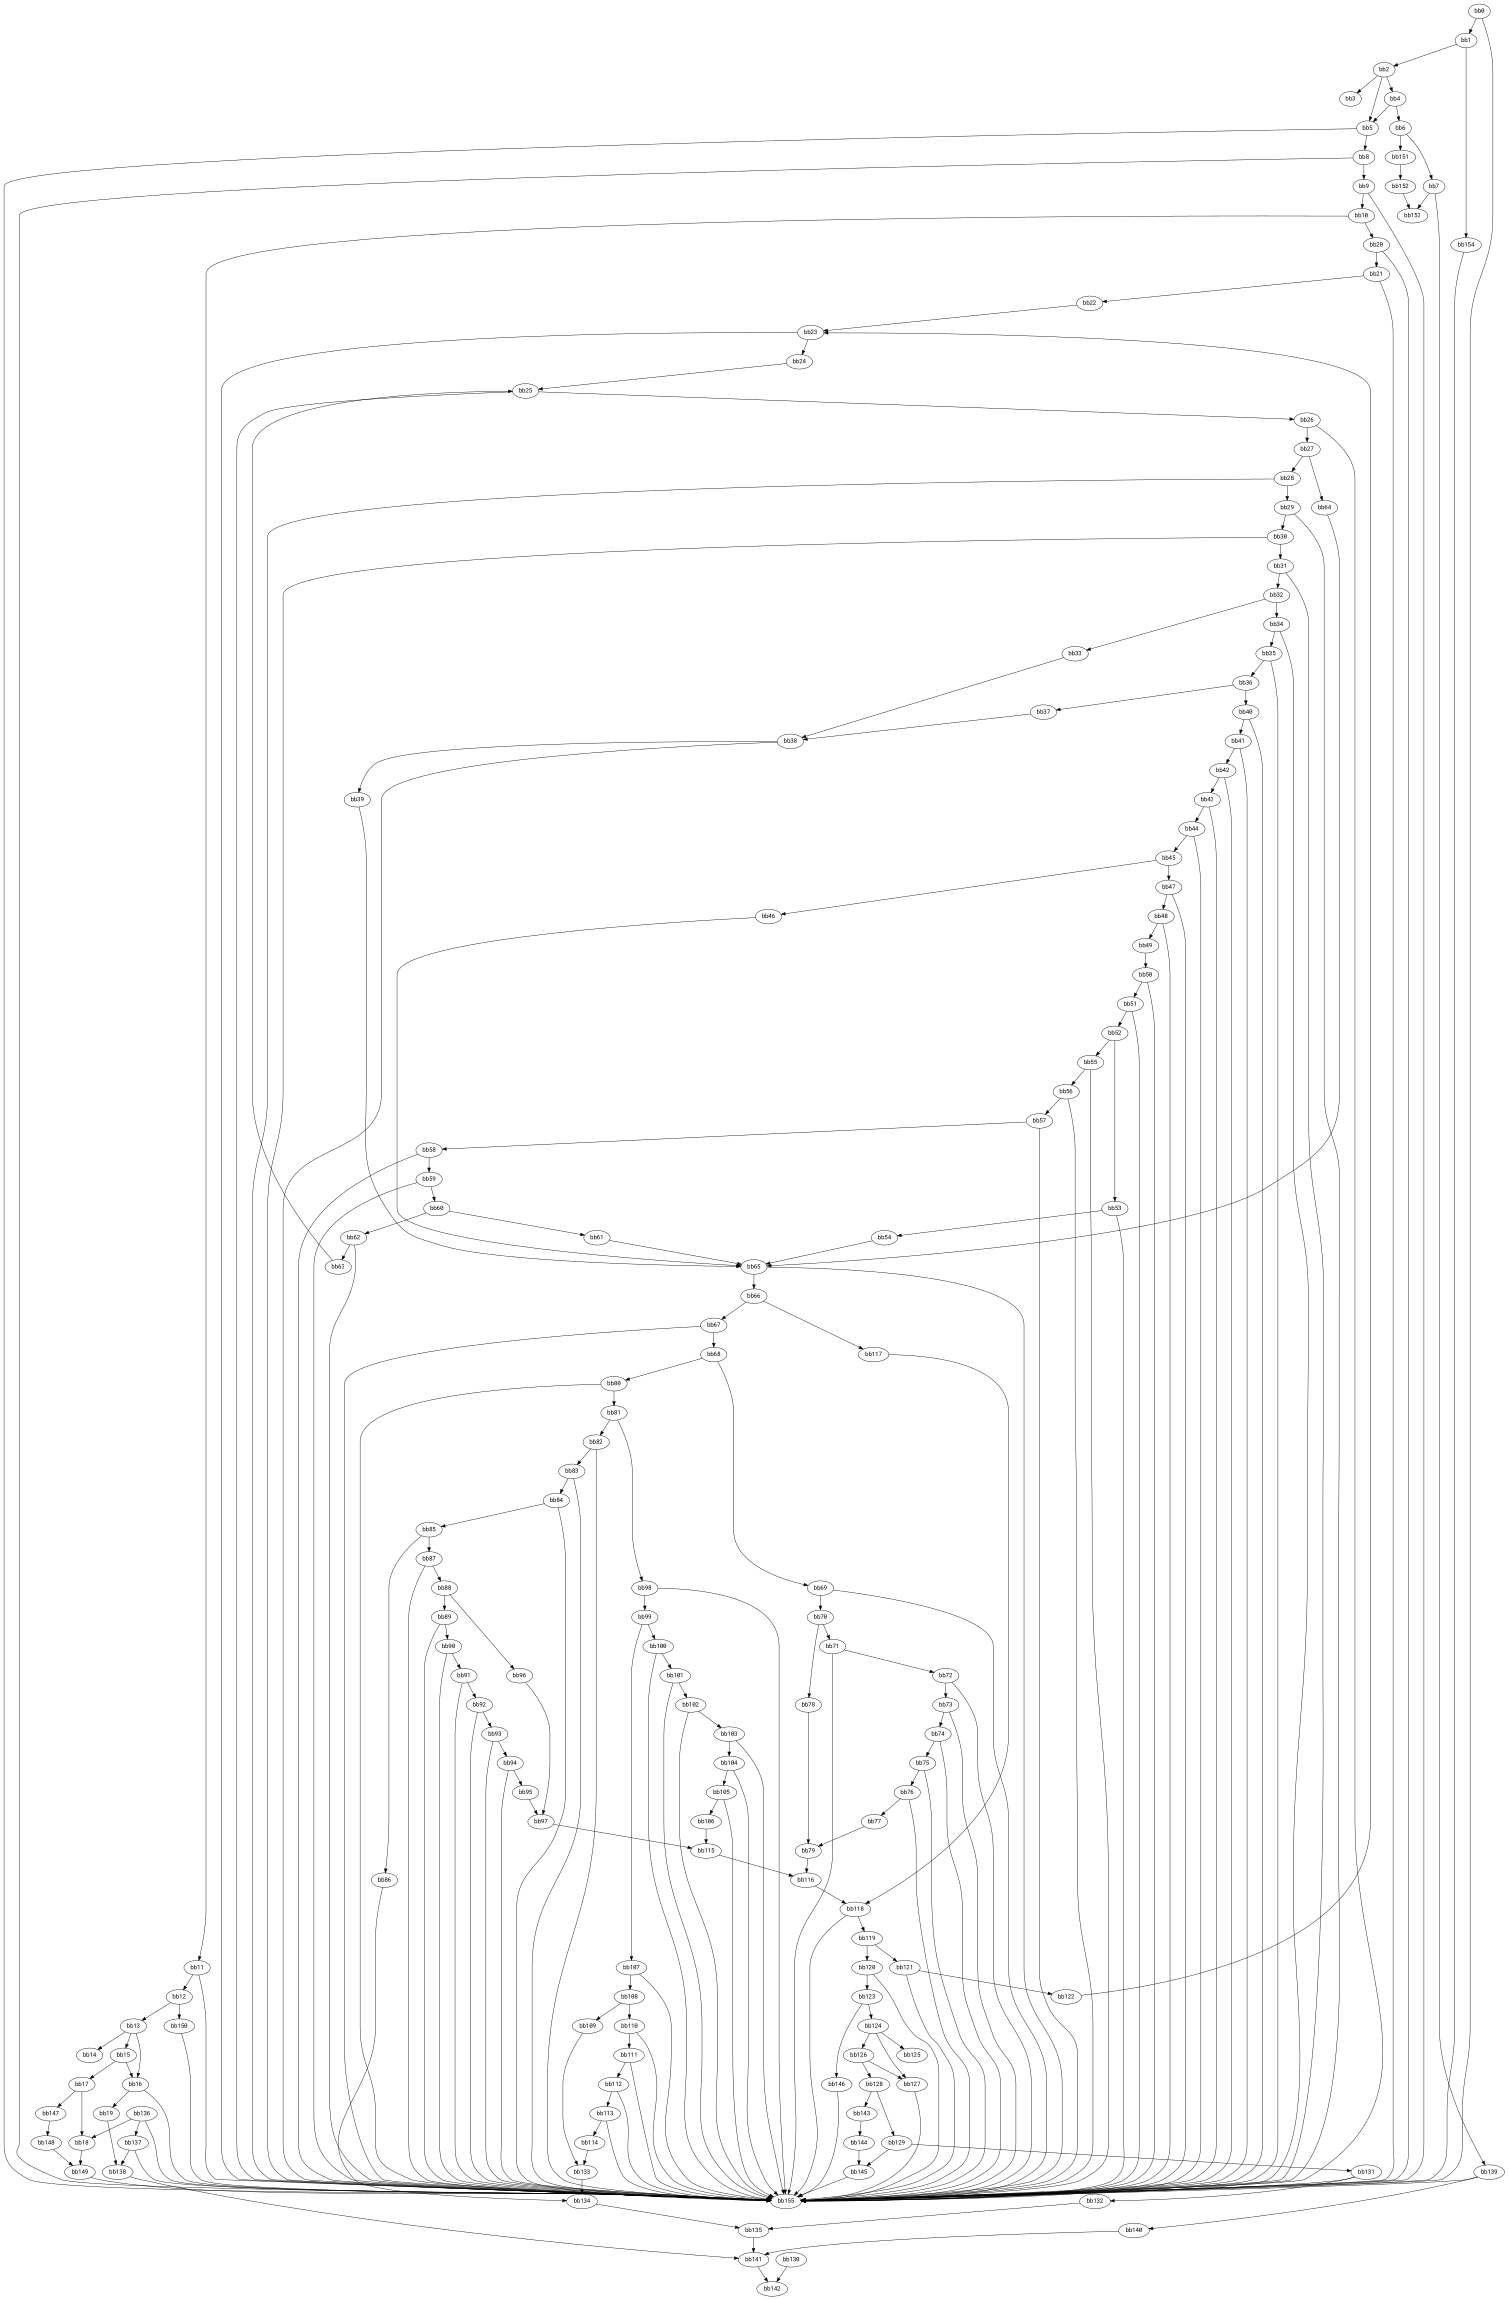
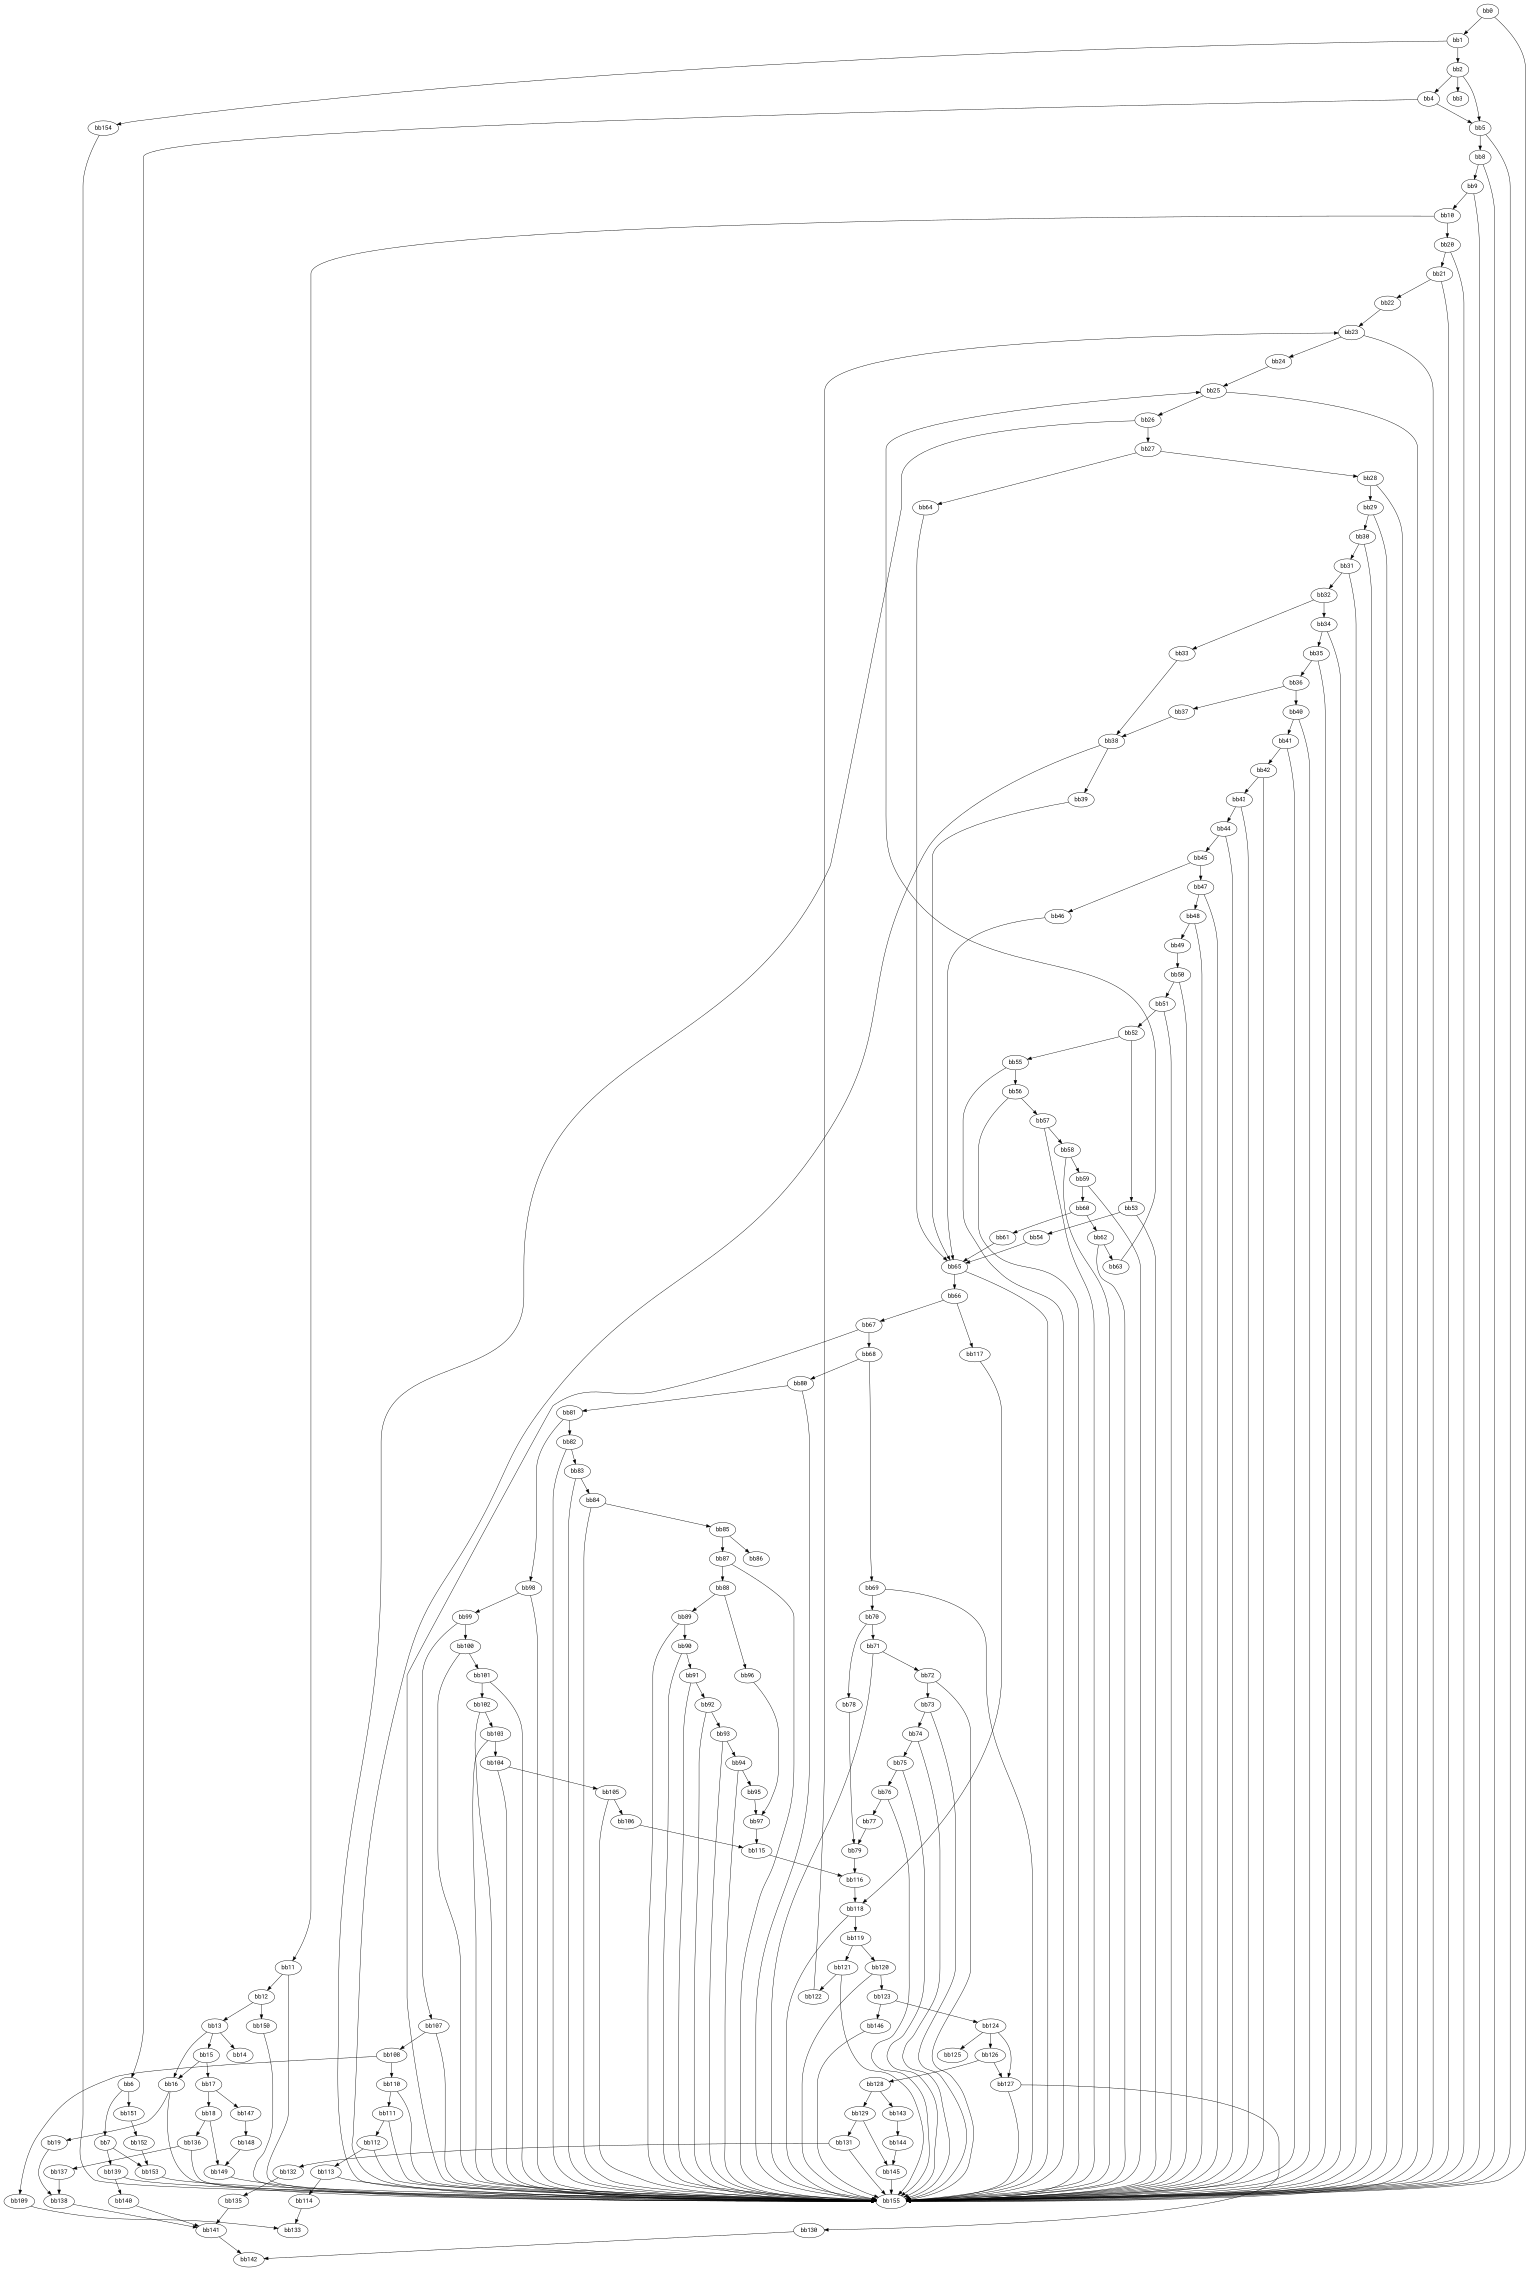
(113, 2128) -> (202, 2127)
(442, 2192) -> (517, 2194)
(582, 2201) -> none
none -> (1210, 2203)
